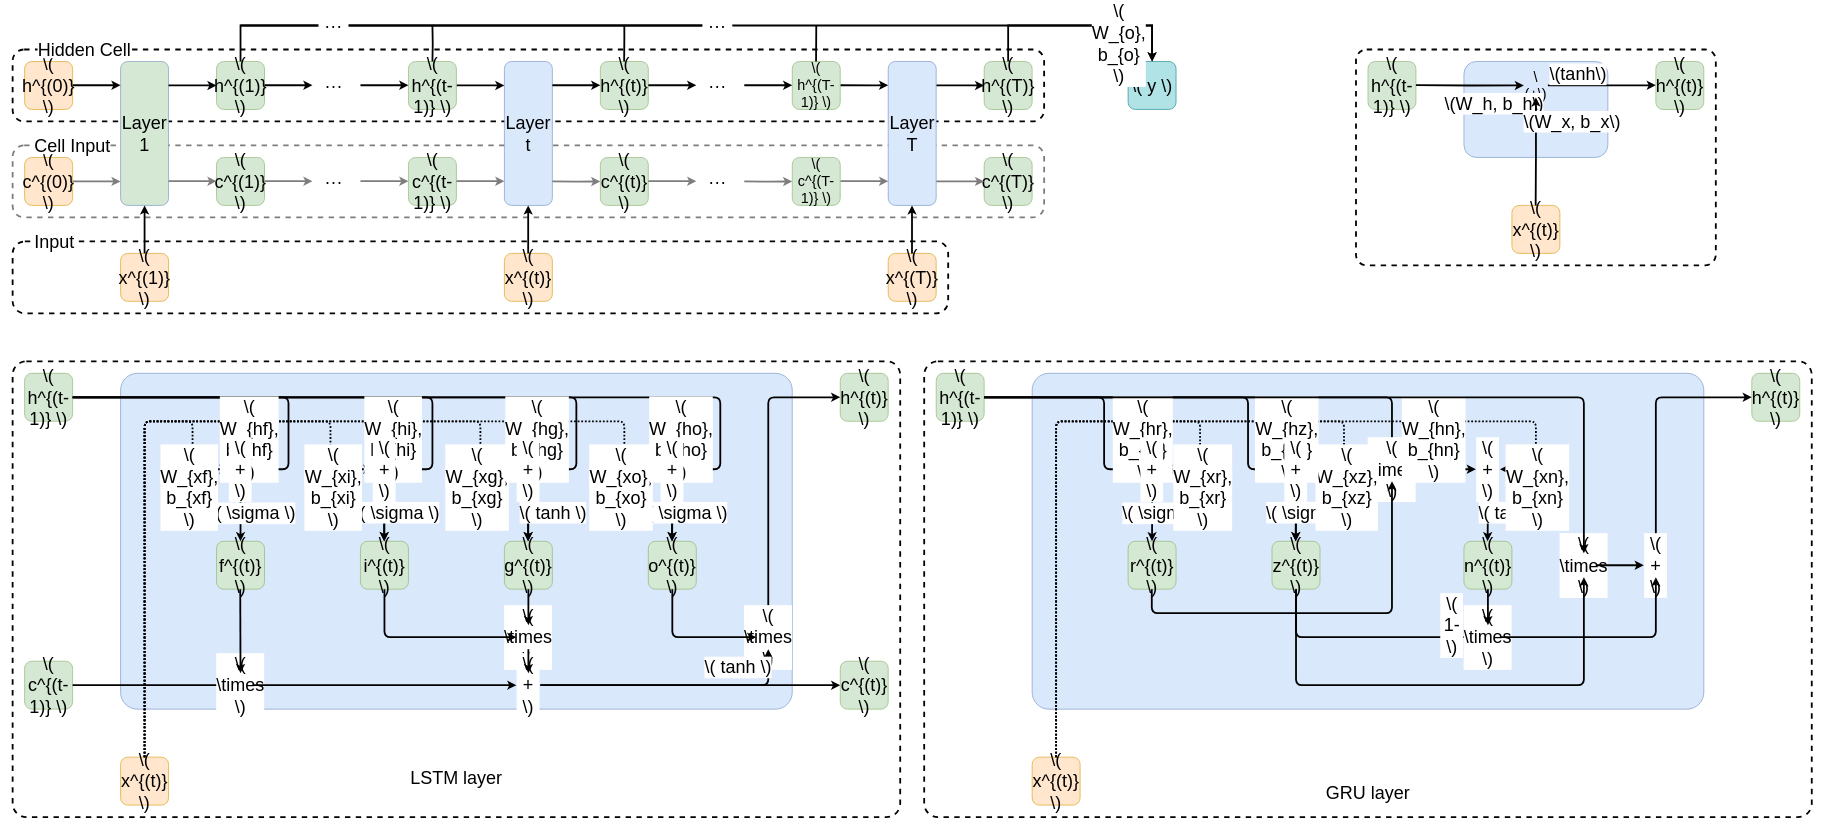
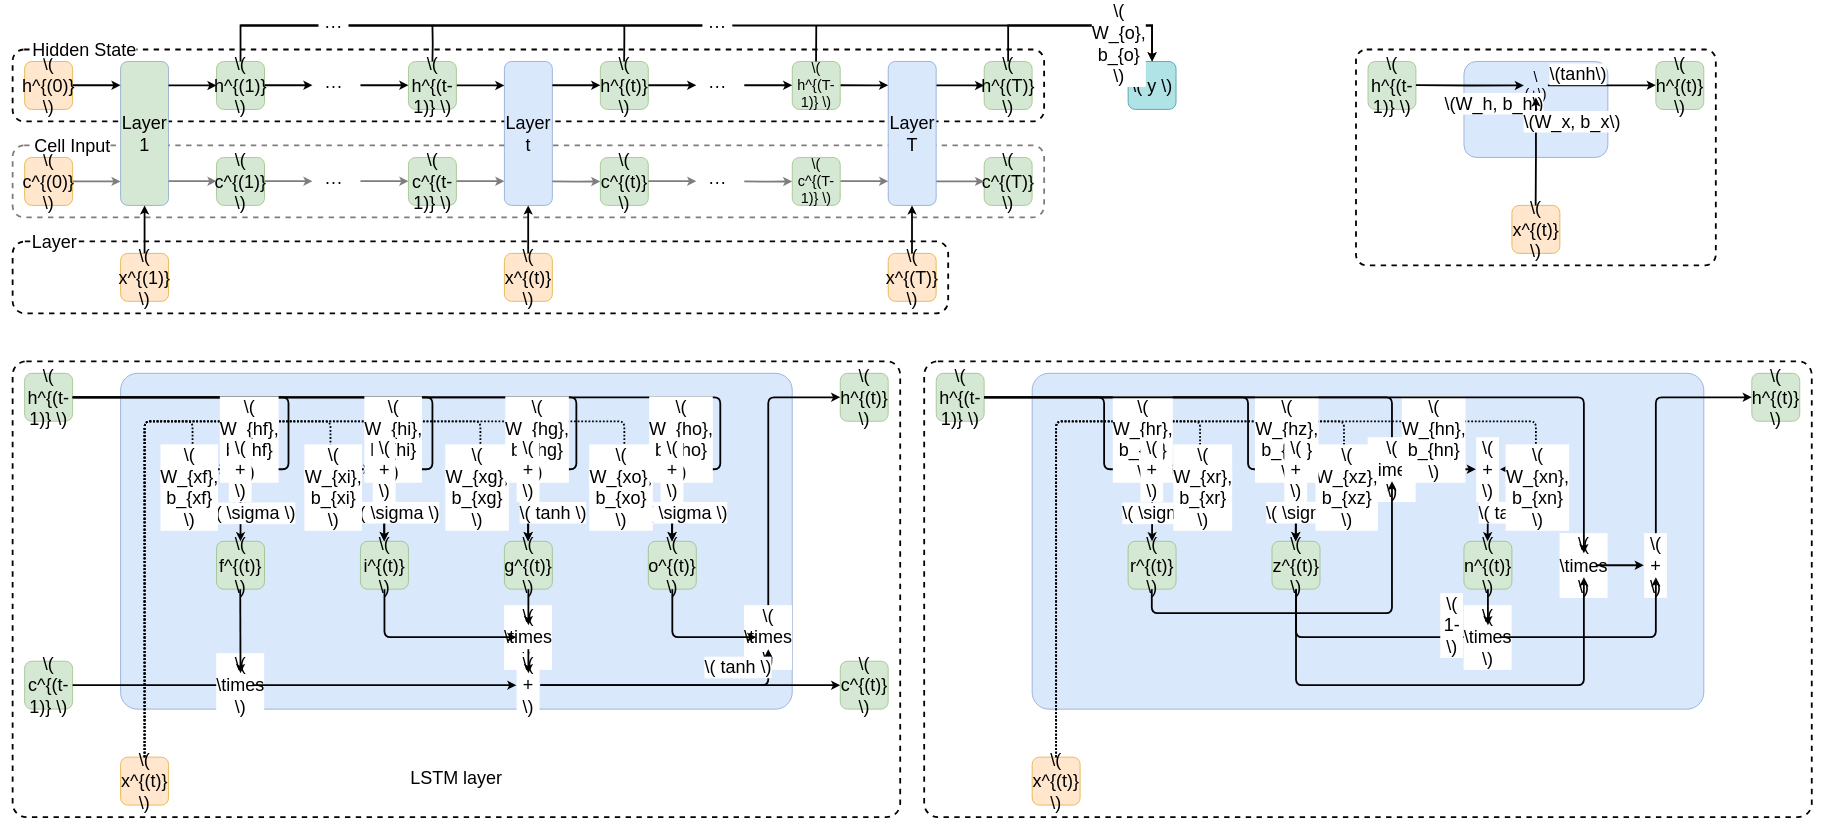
(84, 50) -> (84, 50)
(54, 242) -> (54, 242)
(1368, 794) -> none
